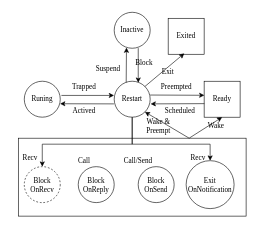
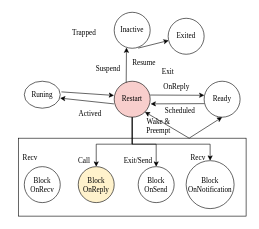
(186, 36) -> (186, 36)
(138, 60) -> (151, 45)
(144, 63) -> (144, 63)
(163, 72) -> none
(84, 87) -> (84, 33)
(177, 87) -> (177, 87)
(42, 99) -> (42, 95)
(132, 99) -> (132, 99)
(222, 99) -> (222, 99)
(84, 111) -> (90, 114)
(216, 126) -> none
(42, 144) -> none
none -> (96, 161)
(138, 161) -> (138, 161)
none -> (156, 161)
(42, 185) -> (42, 185)
(96, 185) -> (96, 185)
(210, 185) -> (210, 185)
